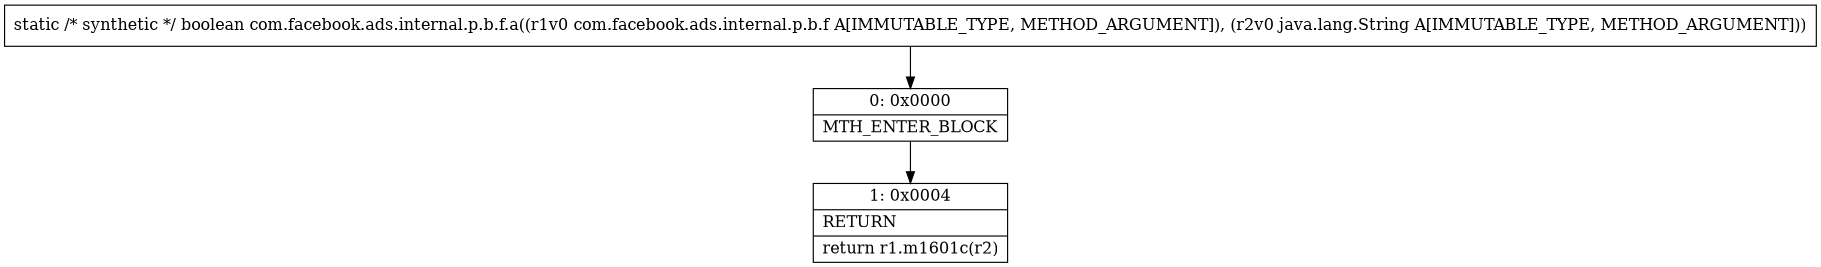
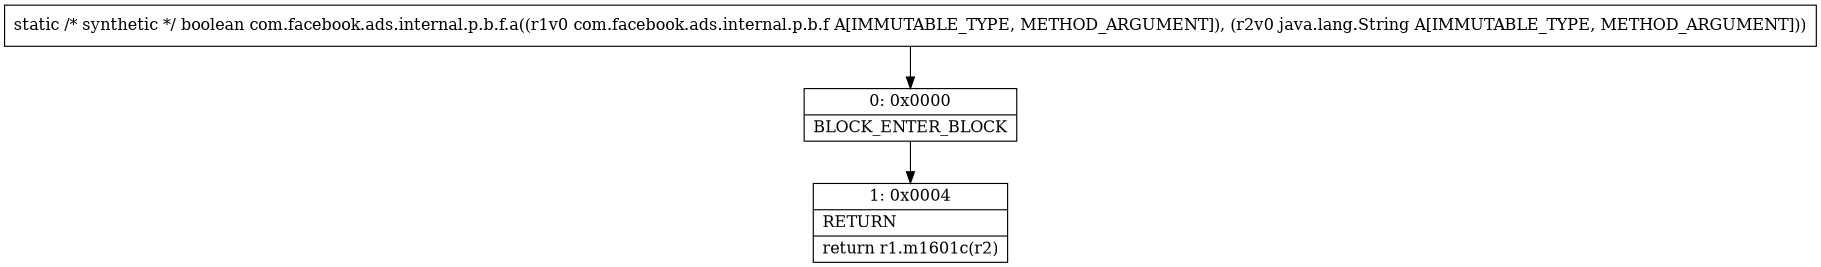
(910, 127) -> (910, 127)
